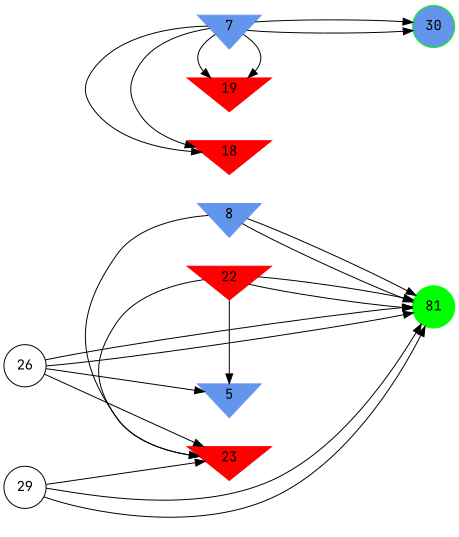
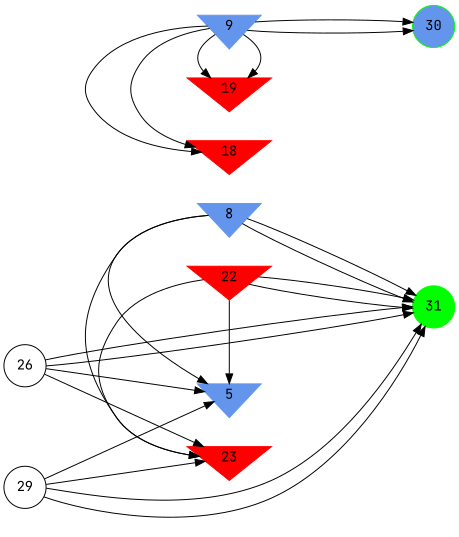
(229, 26) -> (229, 26)
none -> (109, 285)
(434, 307) -> (434, 307)
none -> (125, 442)
